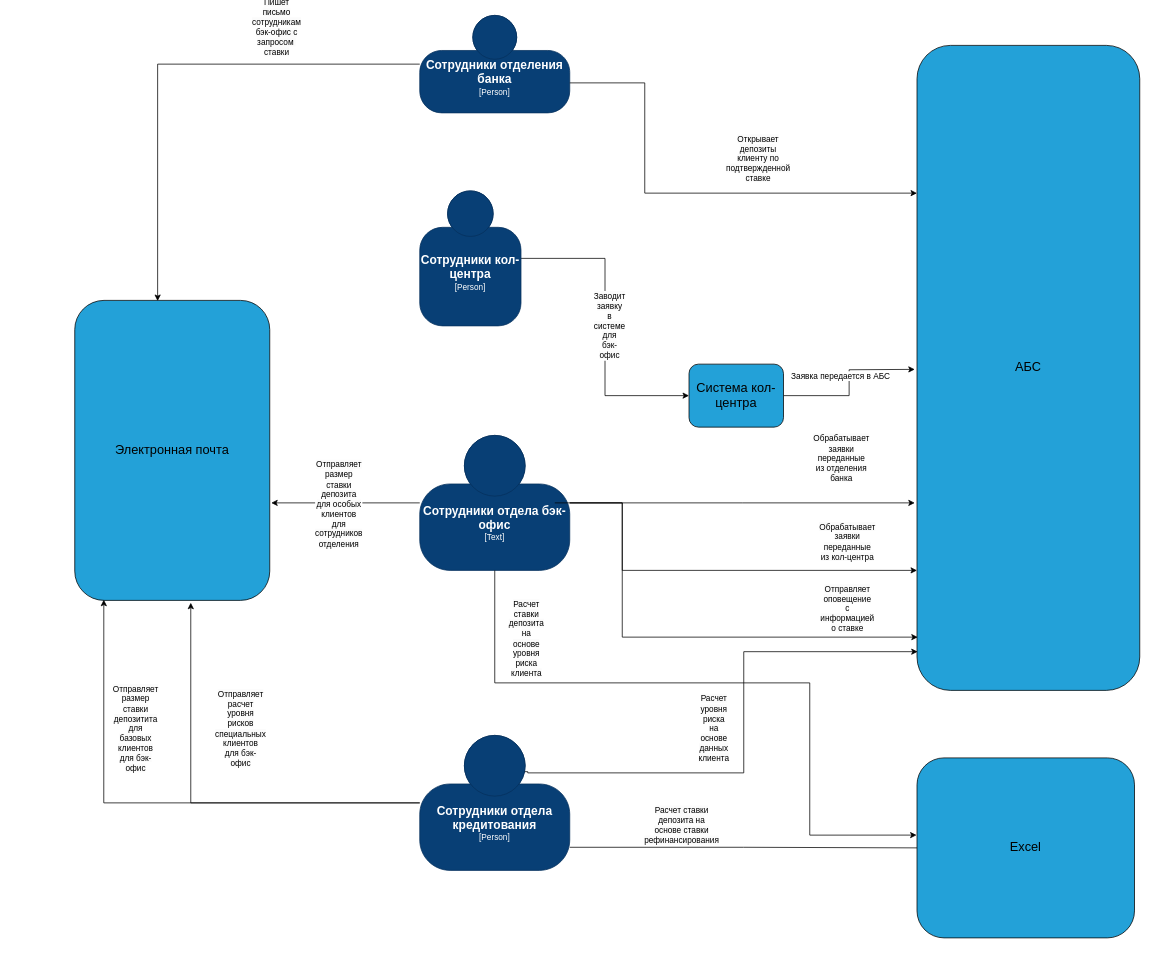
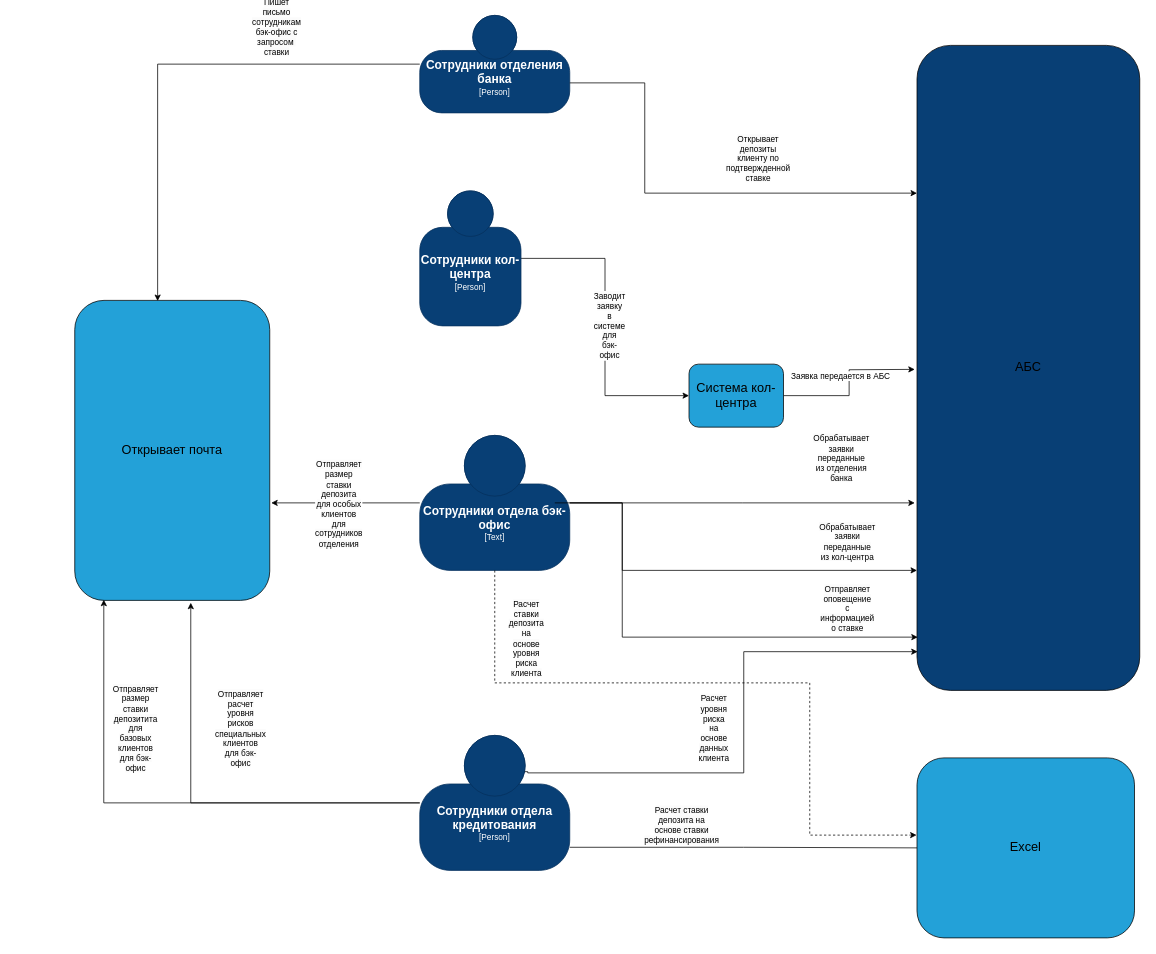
(1028, 368) -> (1028, 368)
(172, 450) -> (172, 450)
(723, 683) -> (723, 683)
